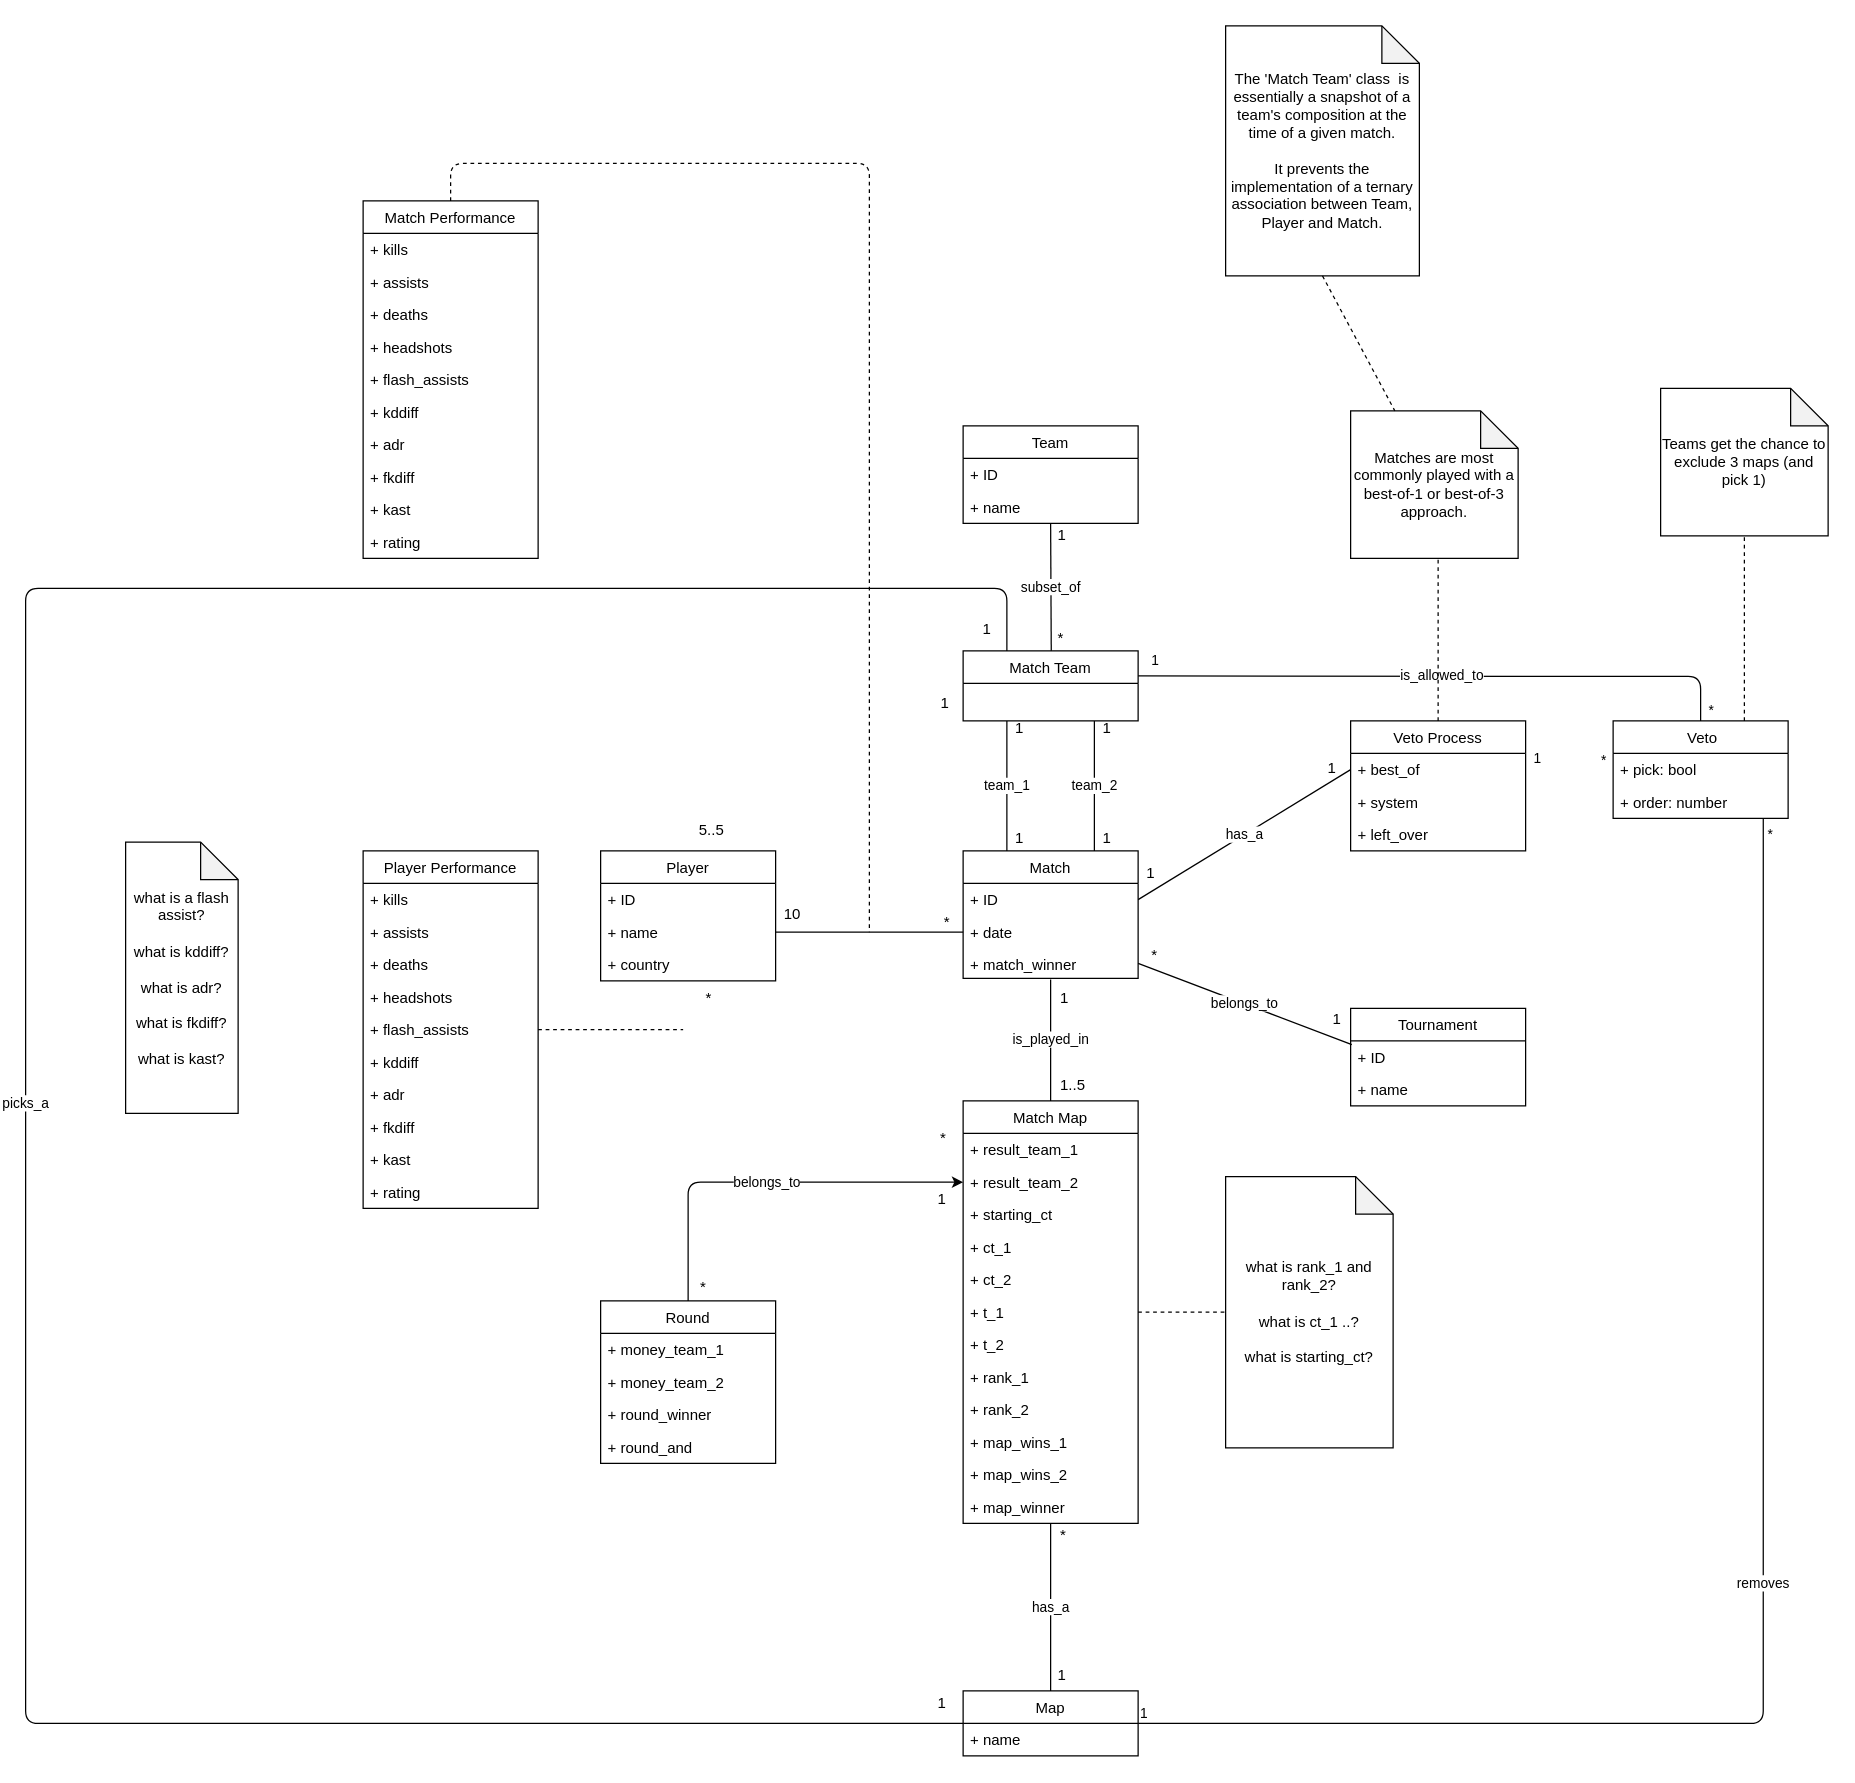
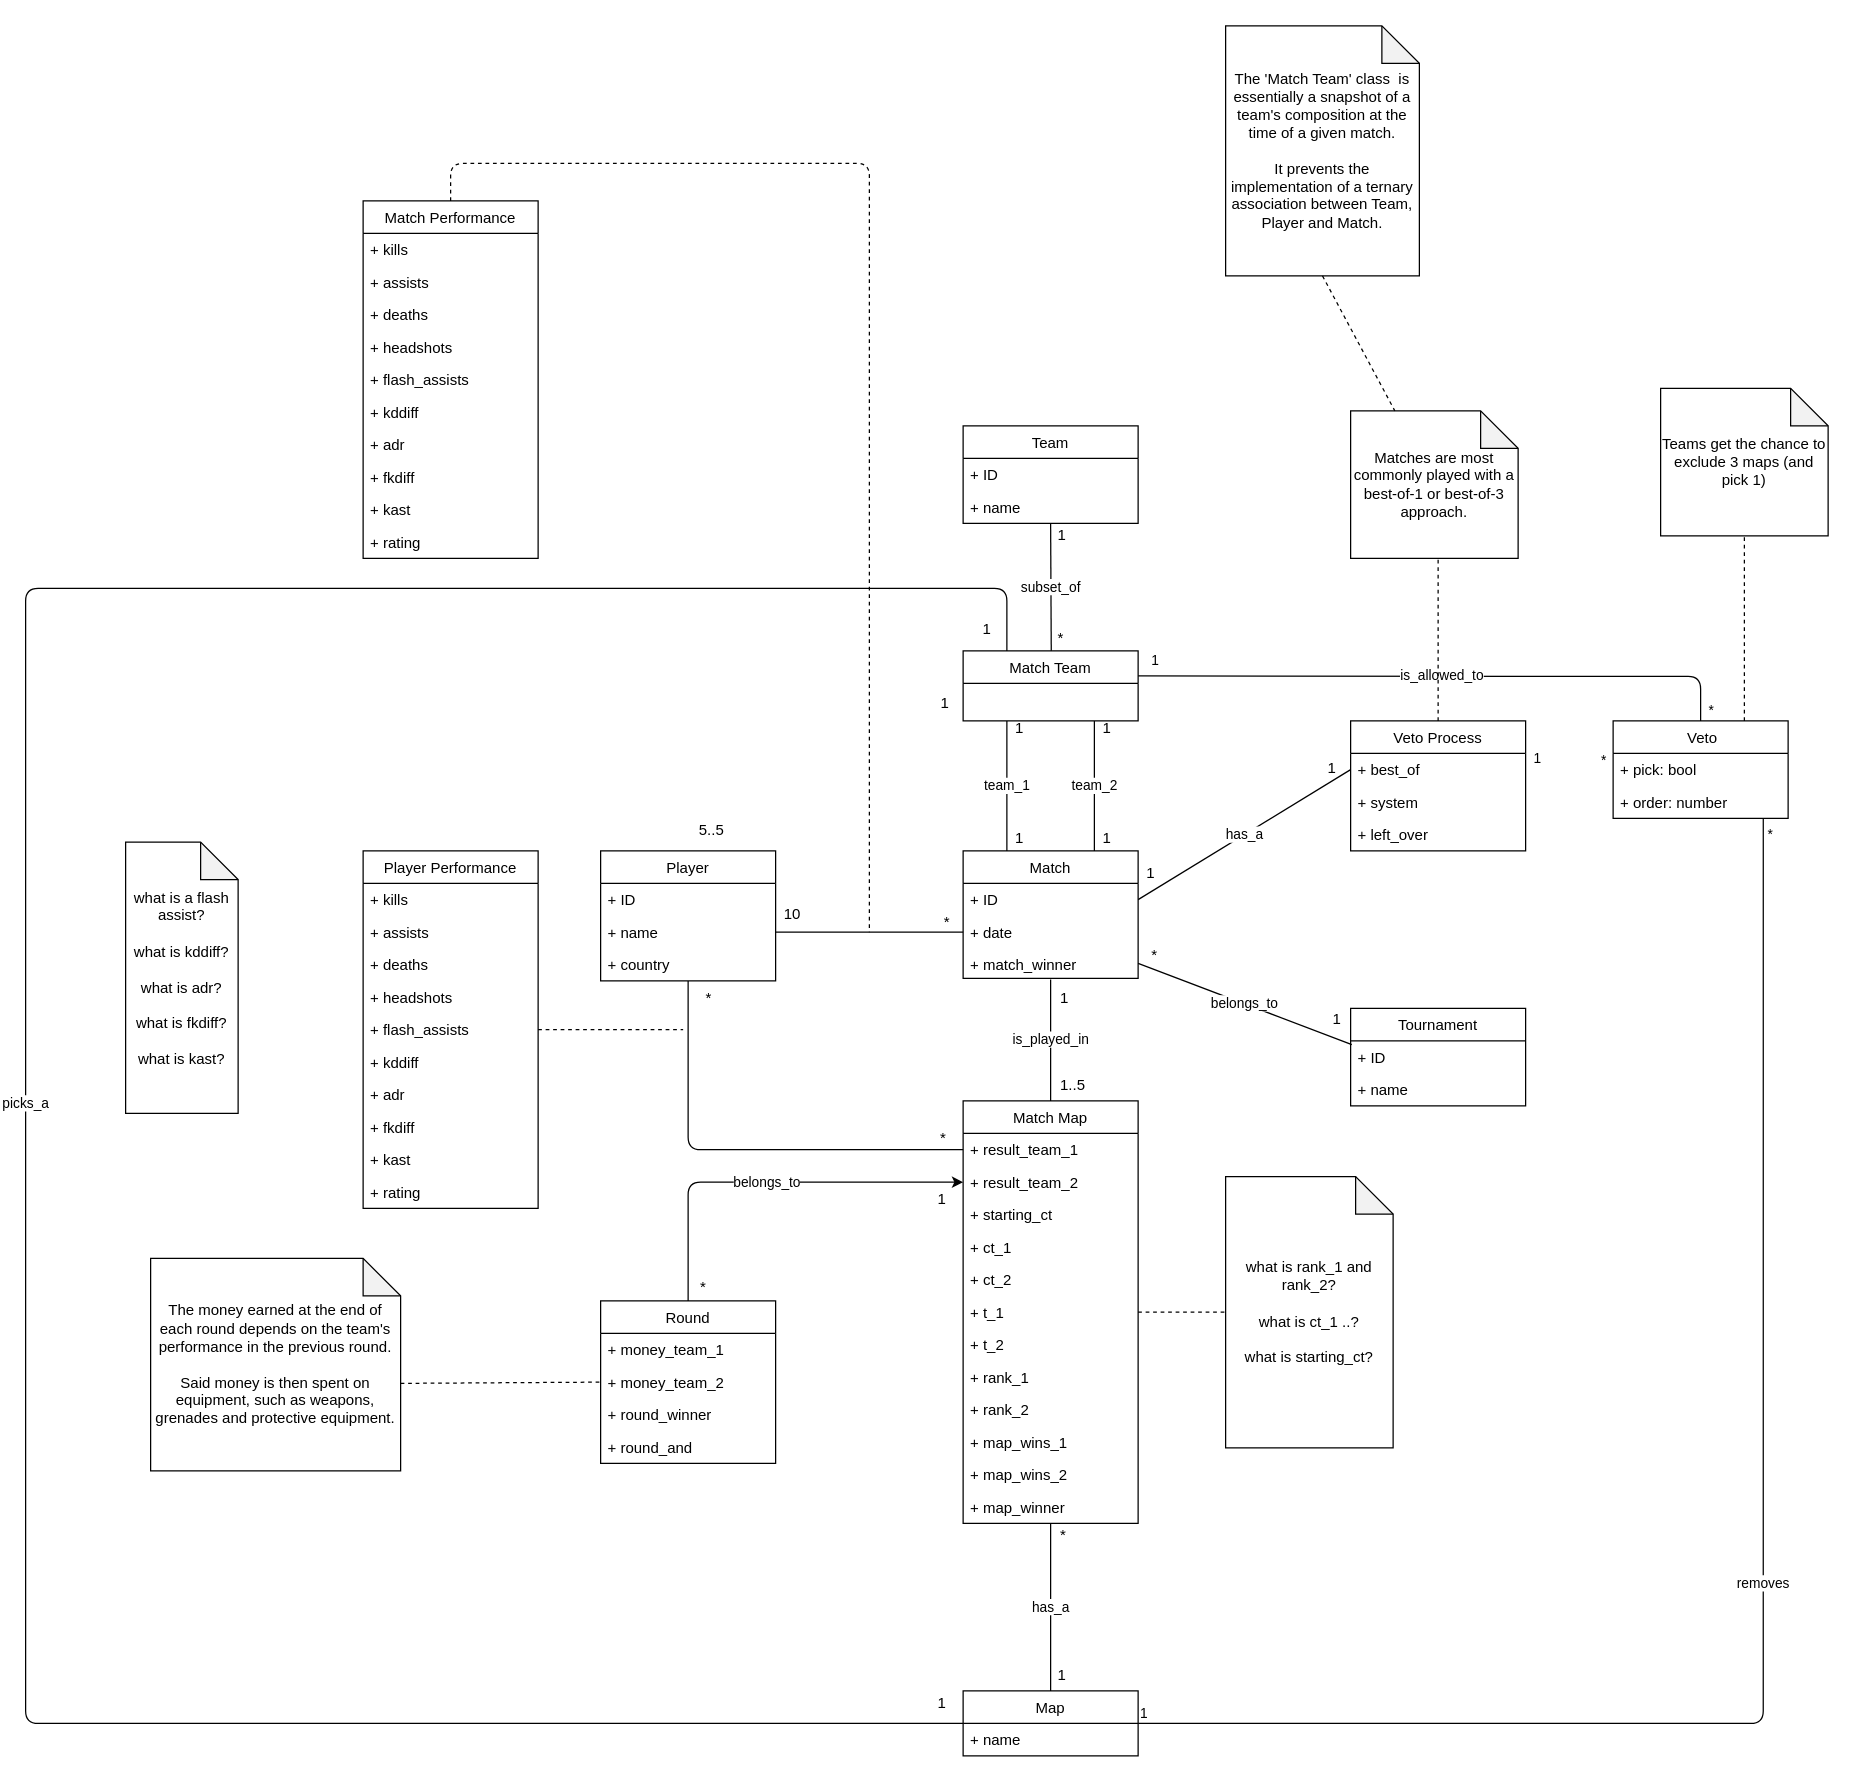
none -> (747, 1149)
none -> (276, 1364)
none -> (500, 1383)
